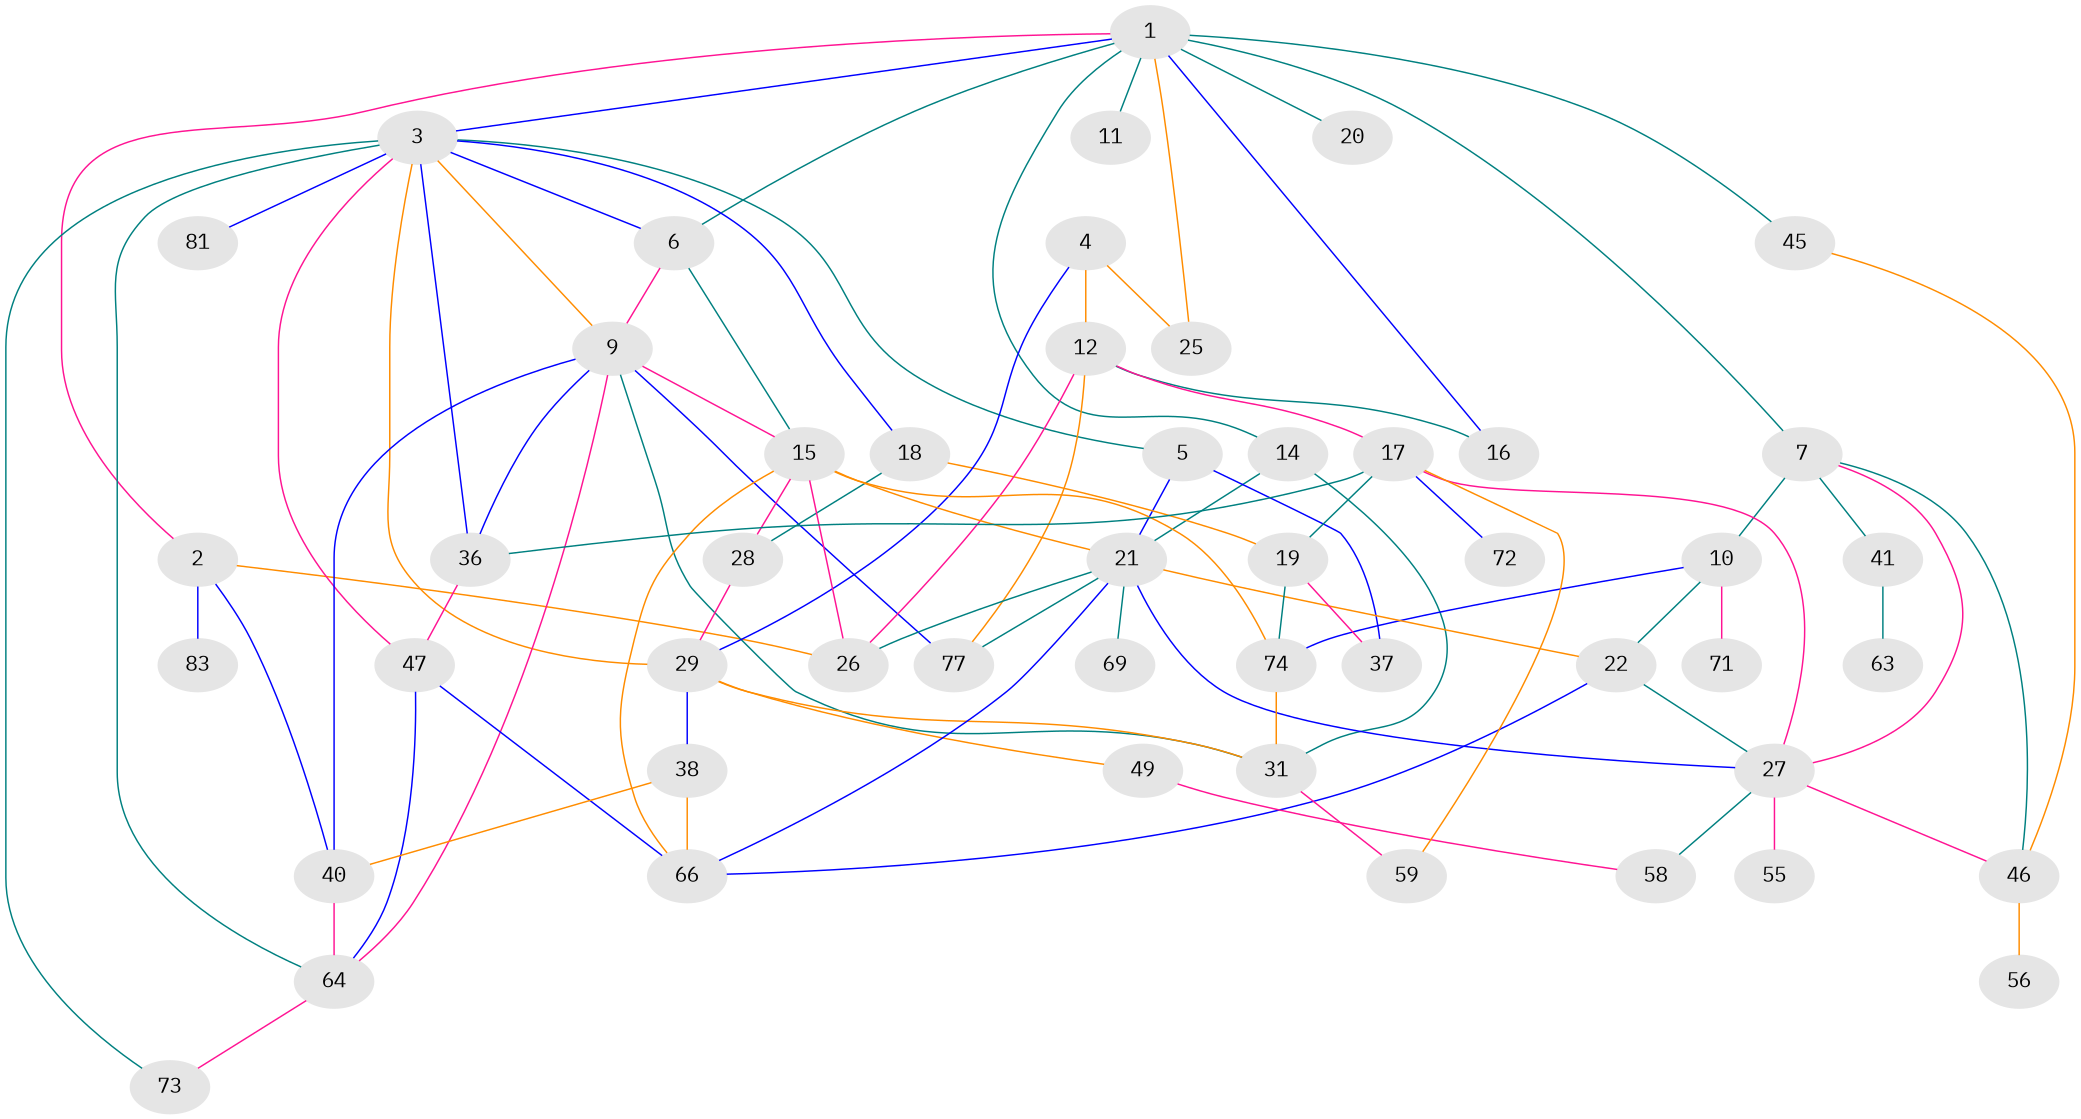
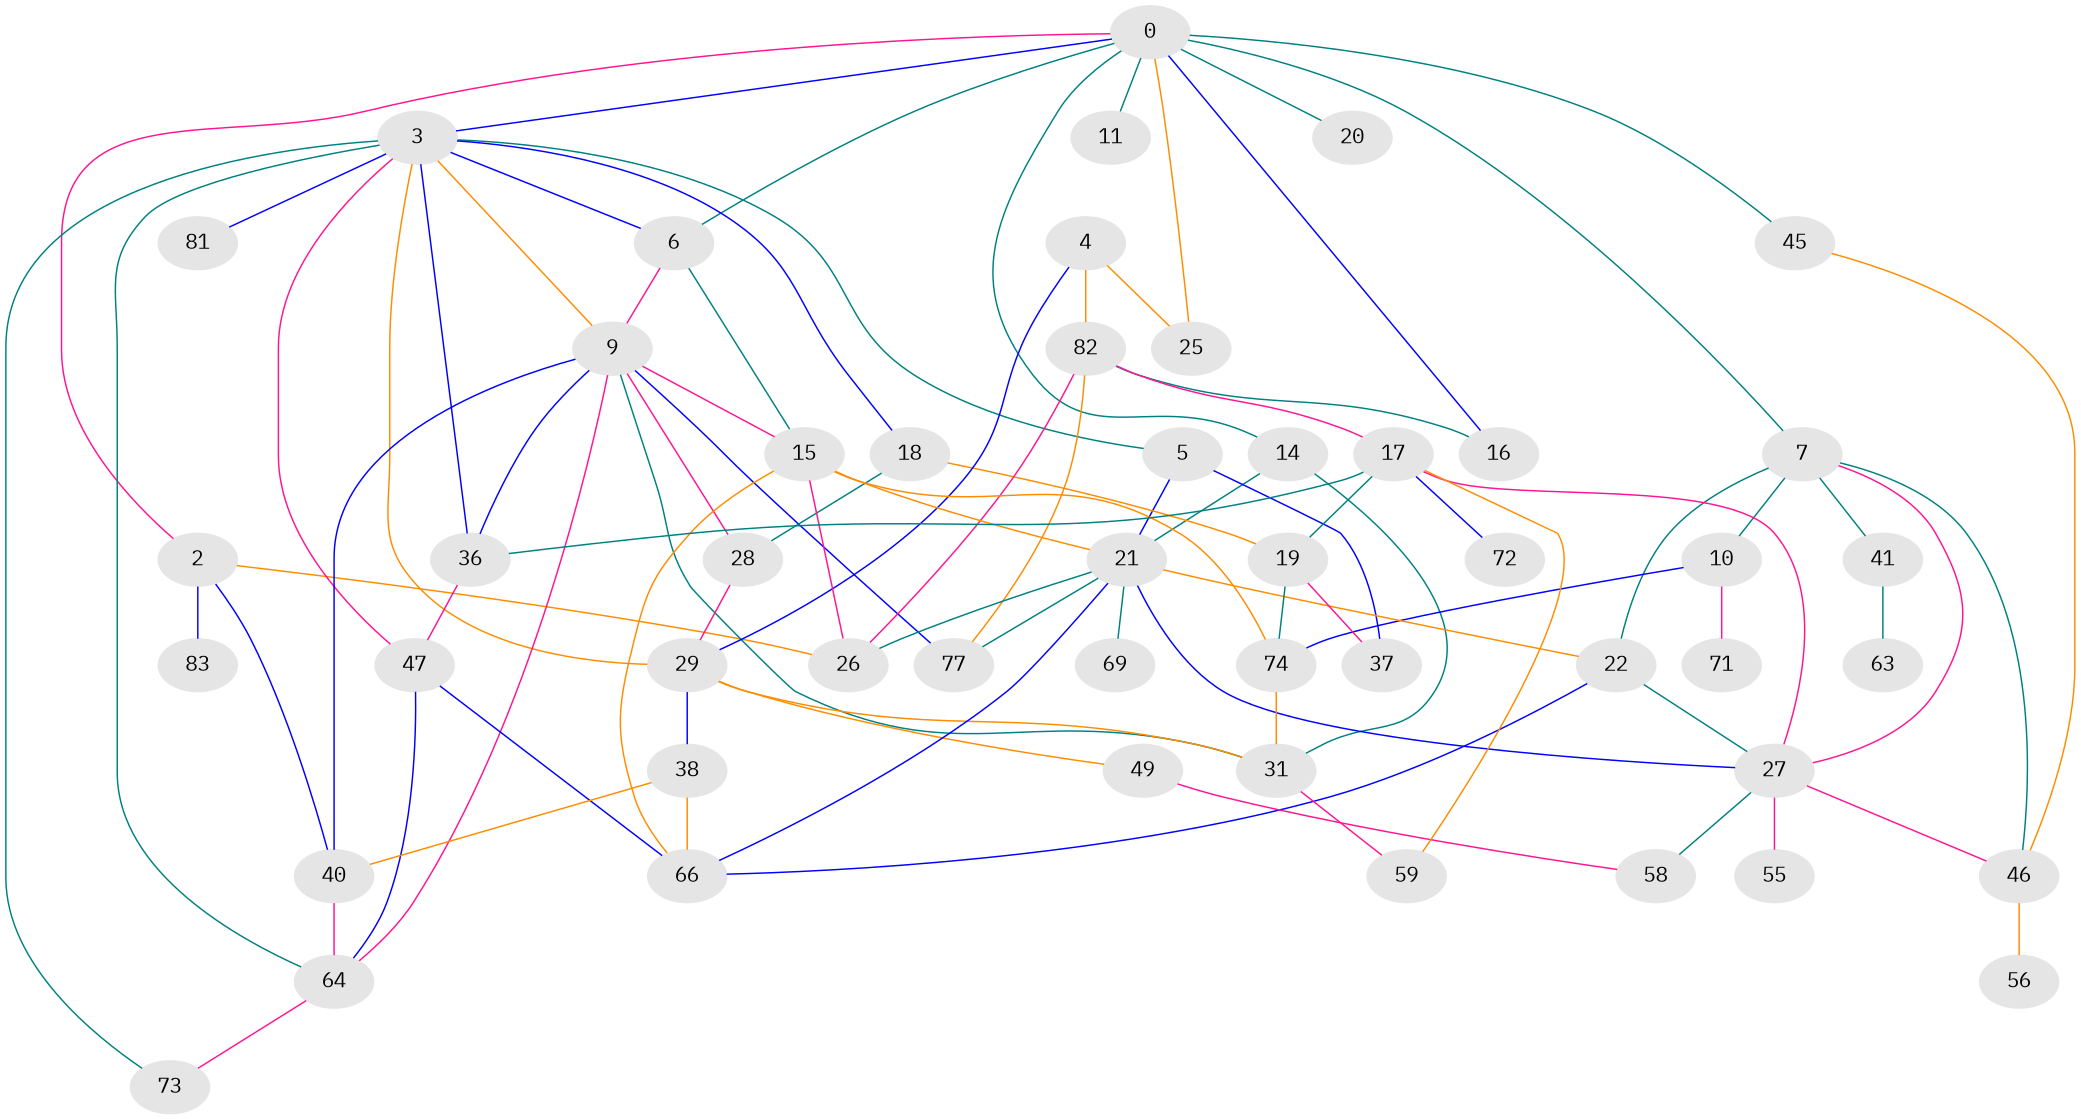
(1150, 32) -> (1150, 32)
(1086, 349) -> (1086, 349)
(771, 512) -> (678, 454)
(1669, 612) -> (1670, 532)
